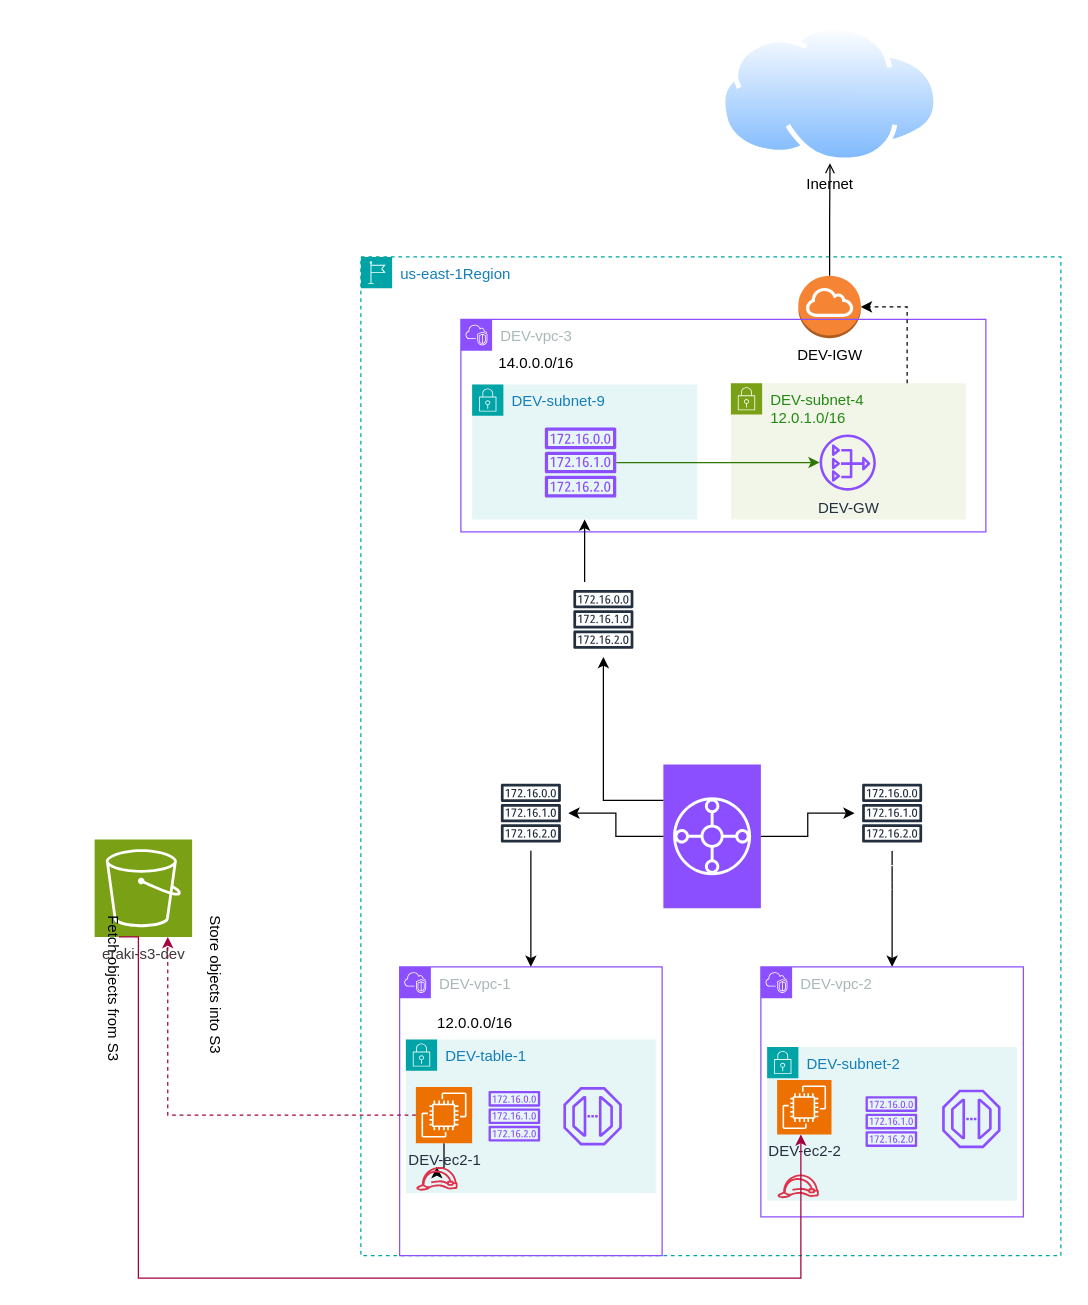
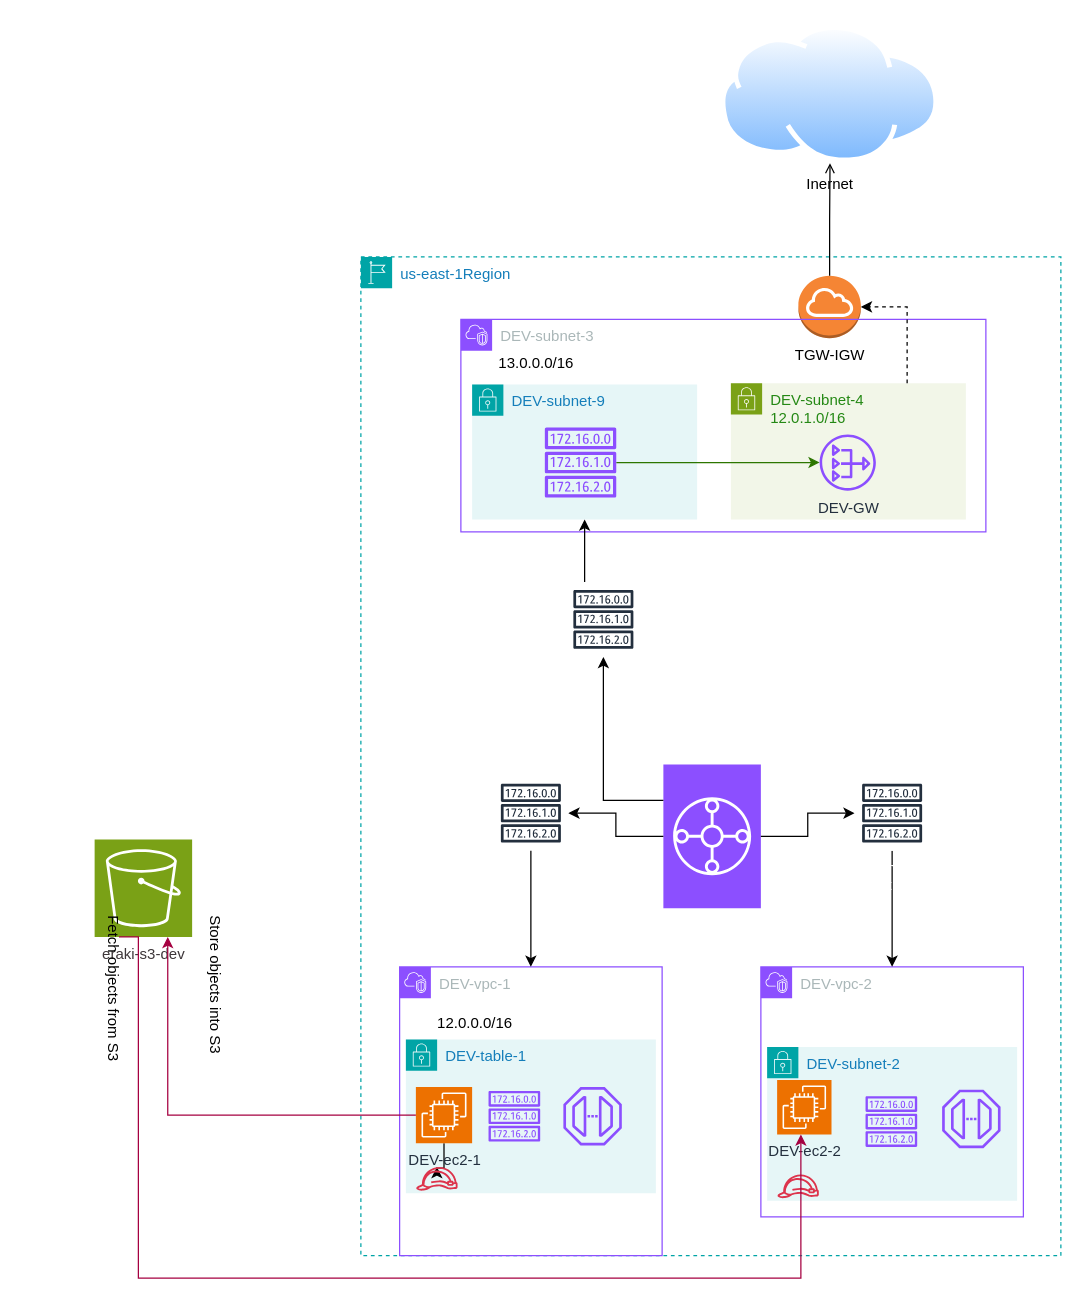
(538, 337) -> (551, 337)
(830, 356) -> (830, 356)
(536, 363) -> (536, 363)
(212, 1115) -> (212, 1115)
